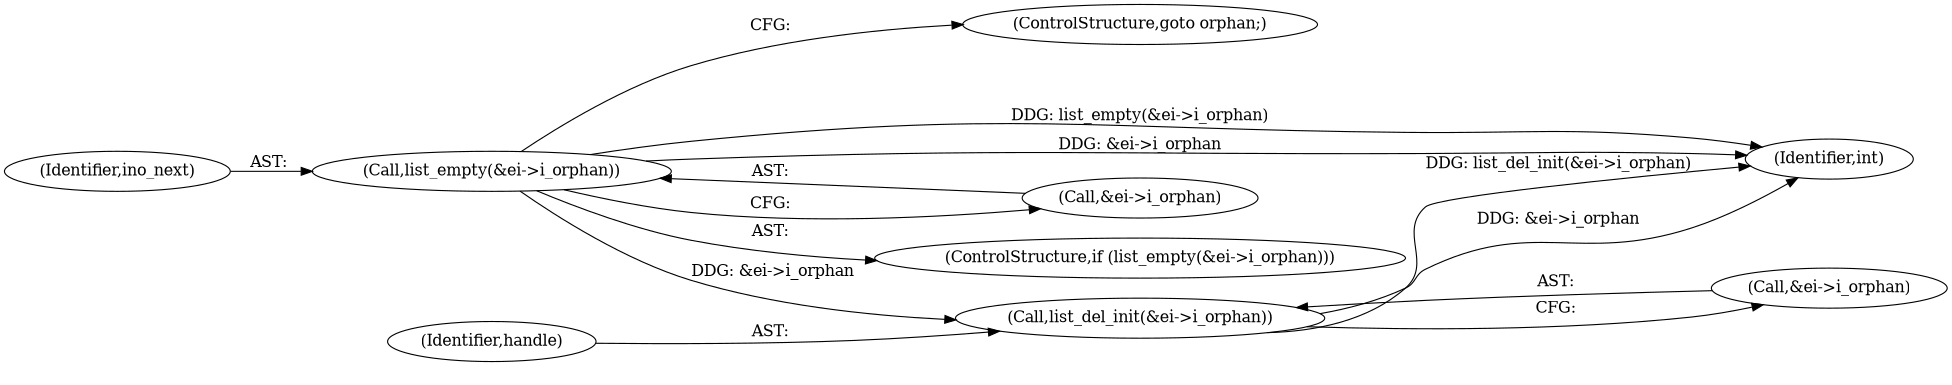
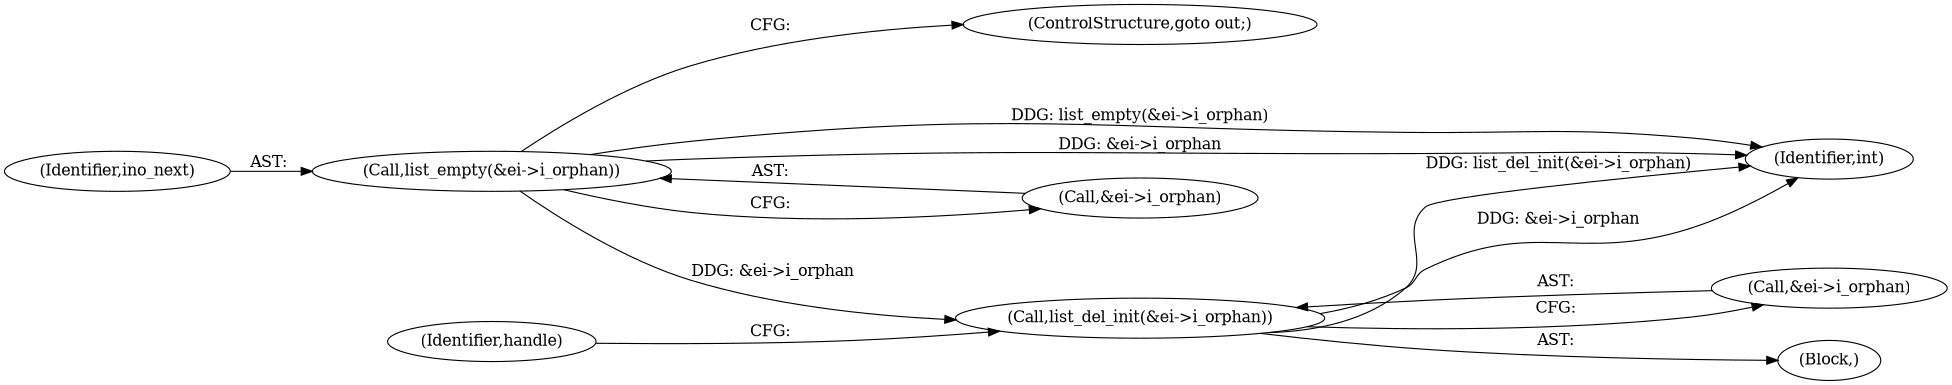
(1140, 24) -> (1140, 24)
(1140, 258) -> none
(773, 332) -> (773, 332)
none -> (1829, 360)
